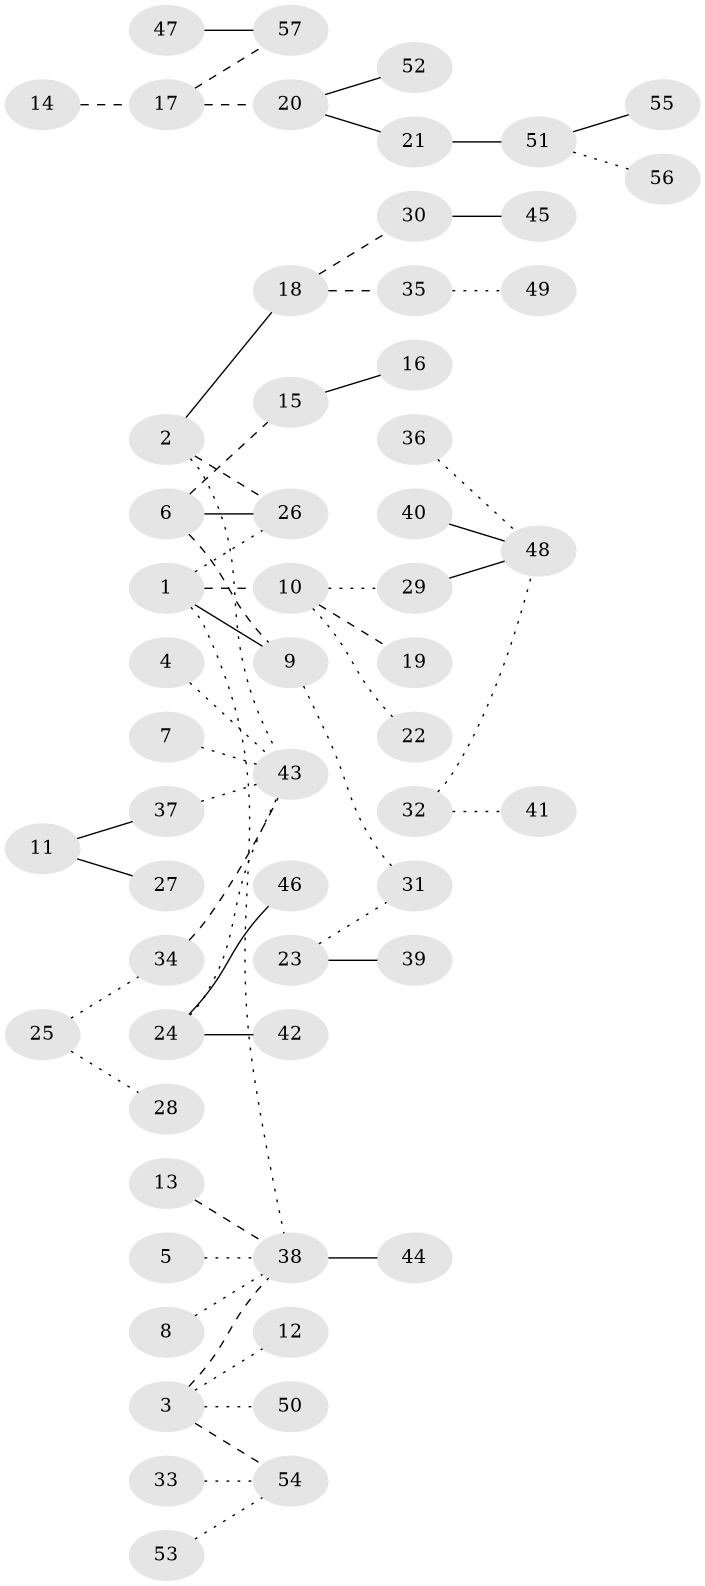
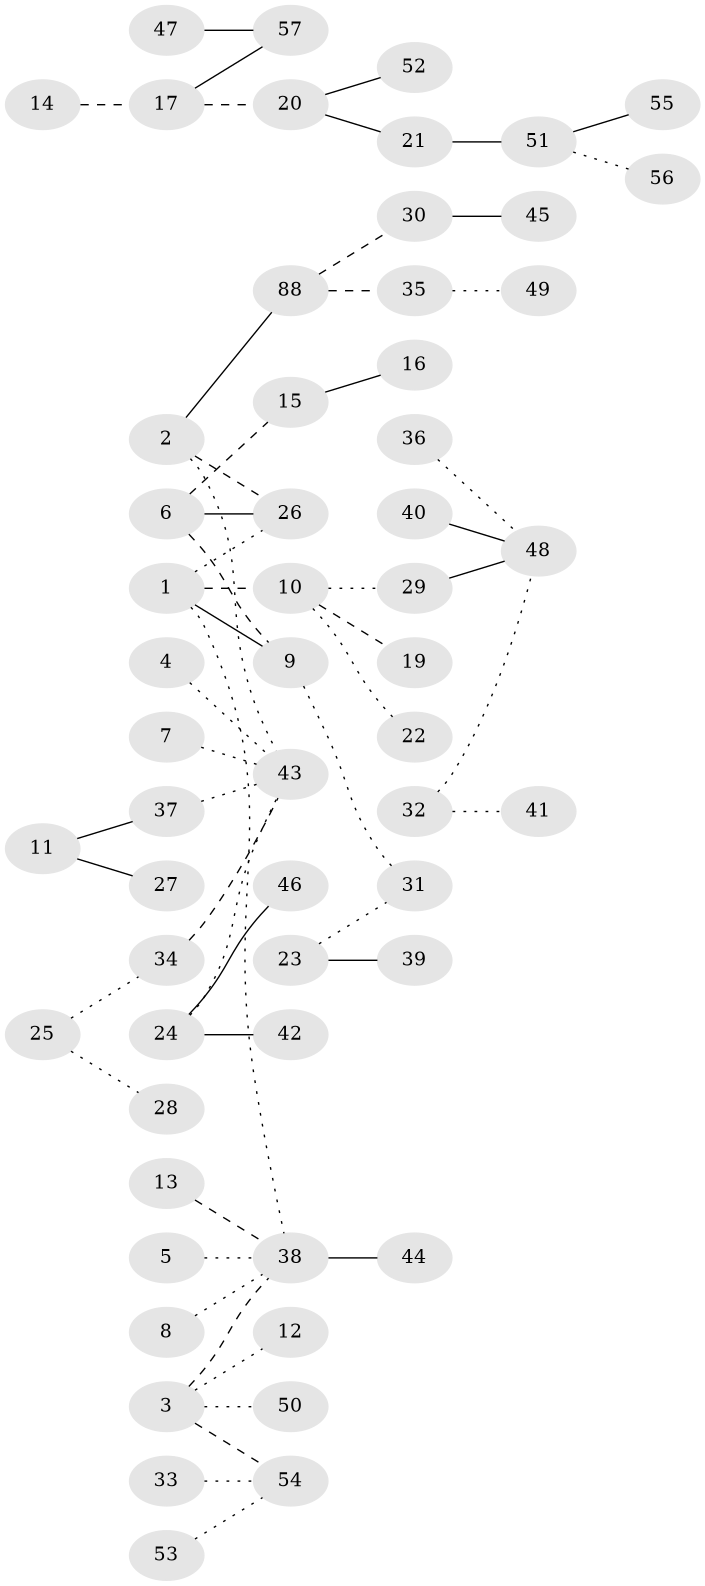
(229, 68) -> (229, 68)
(291, 291) -> (291, 291)
